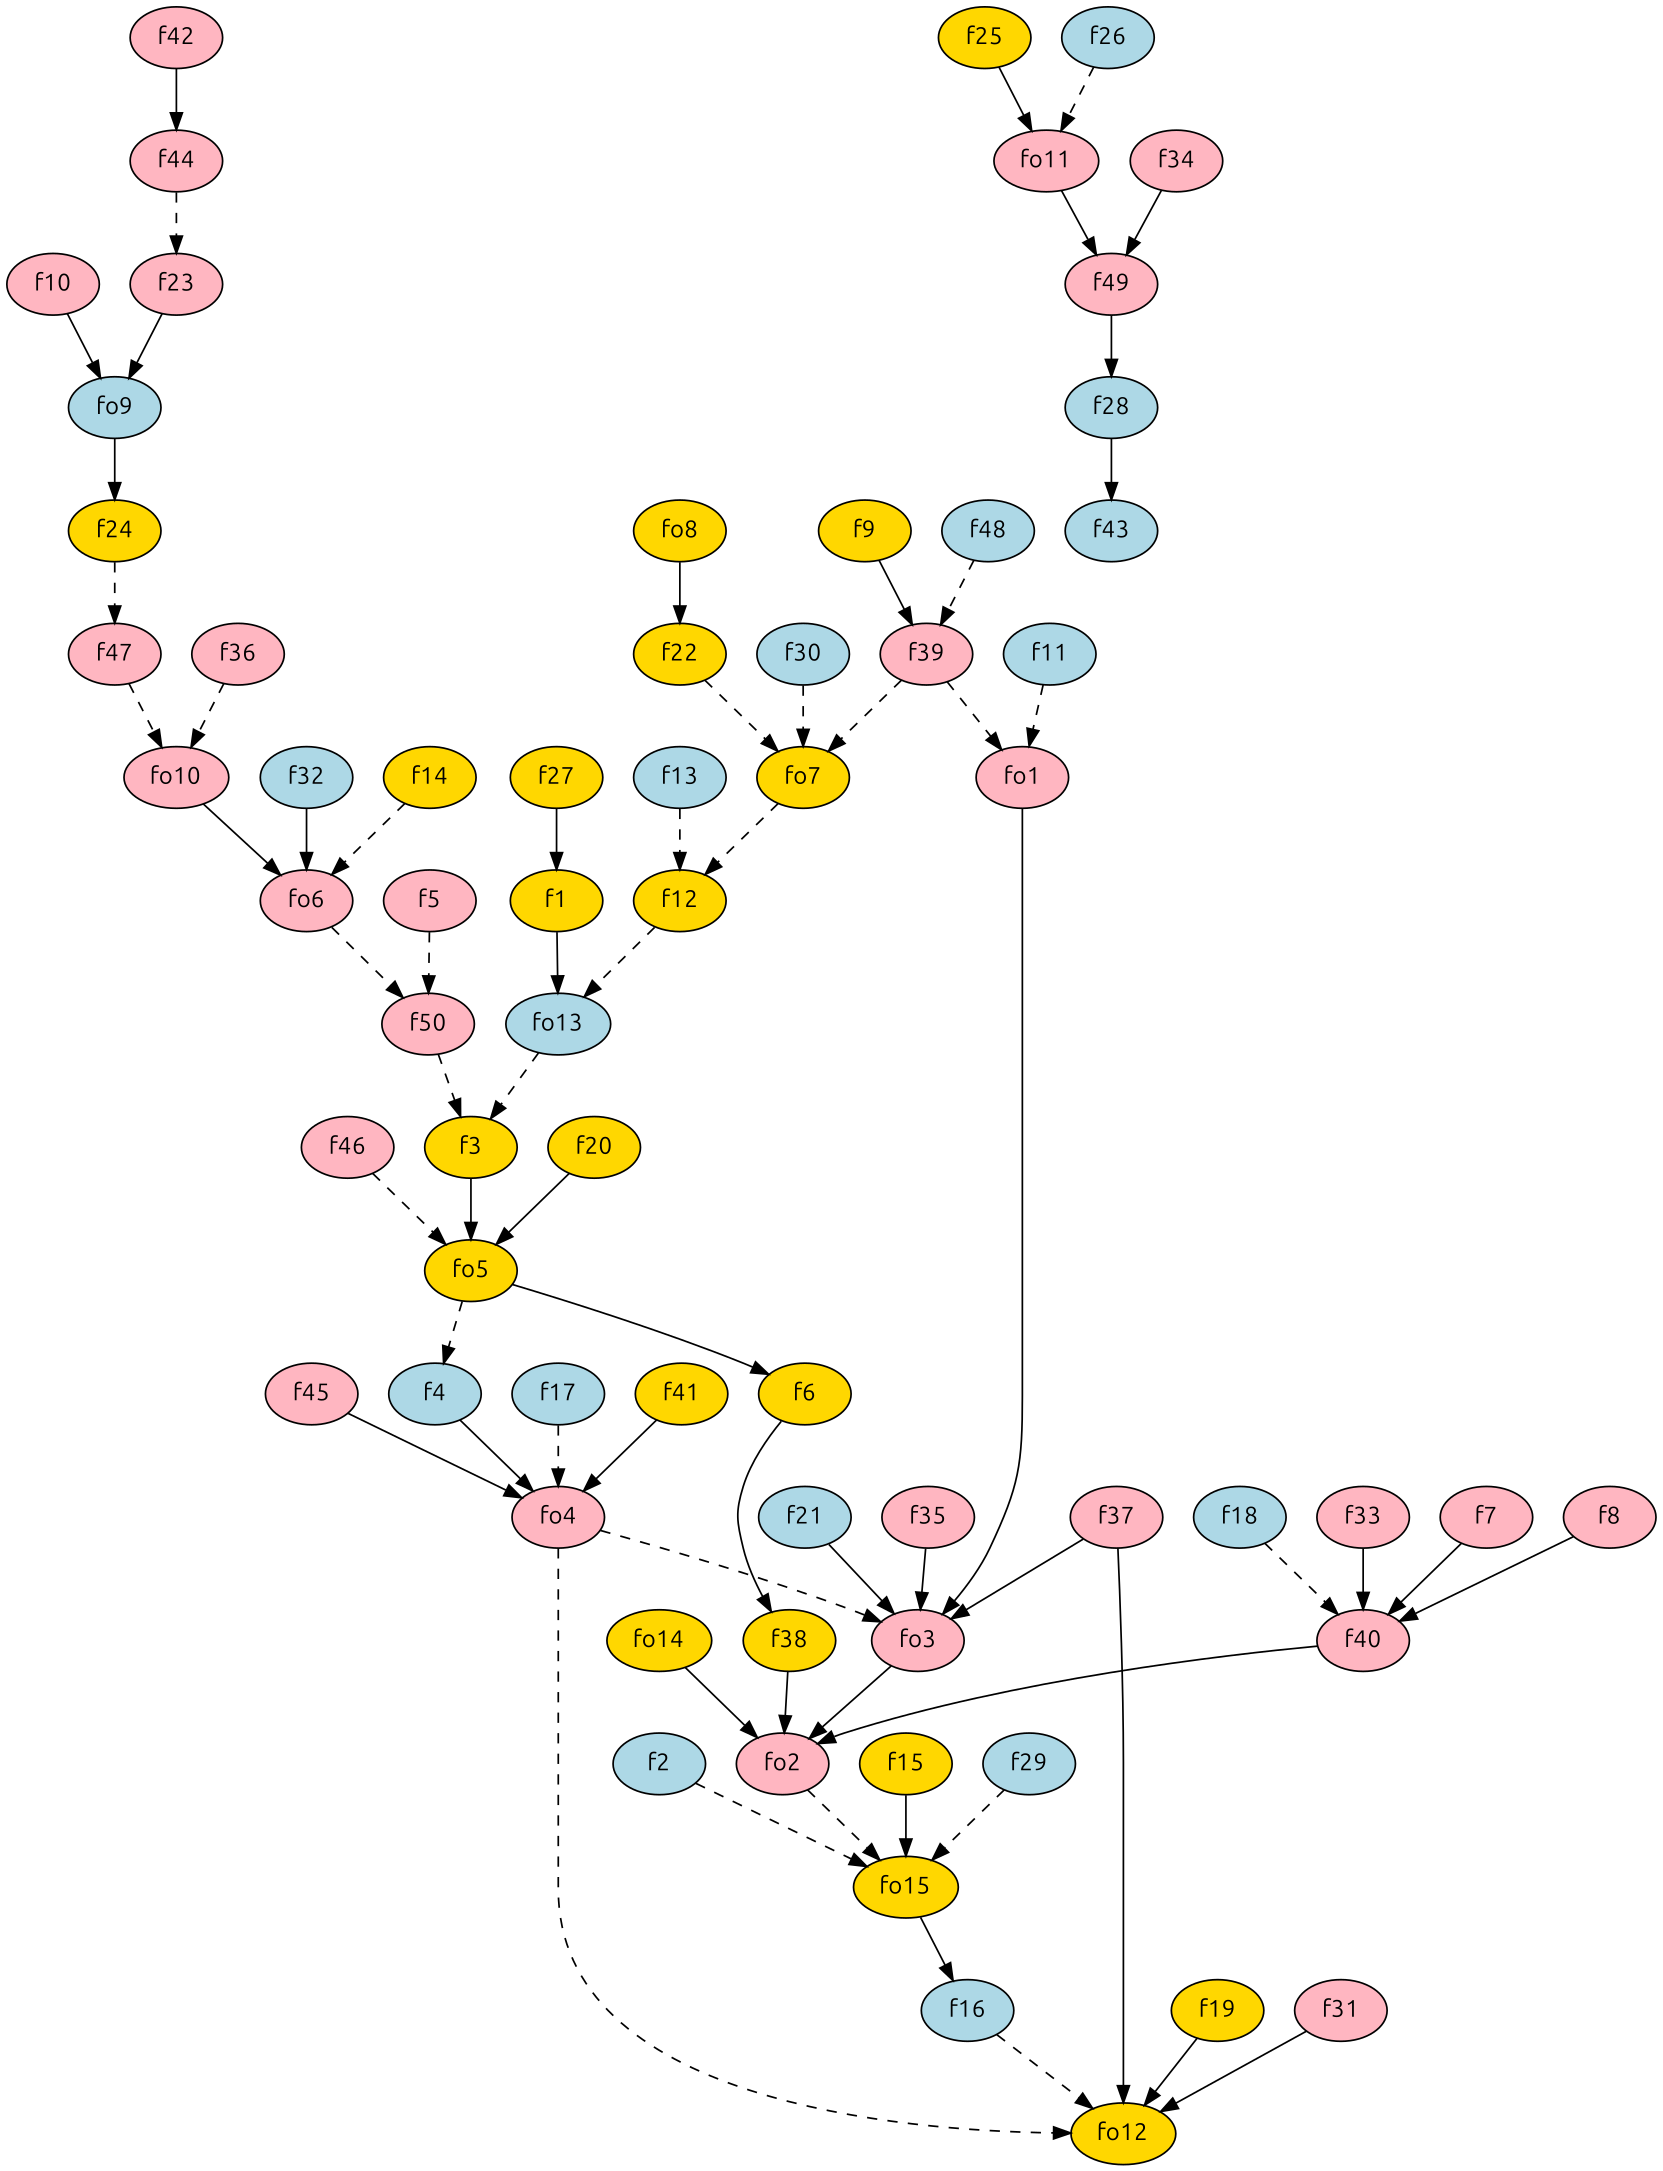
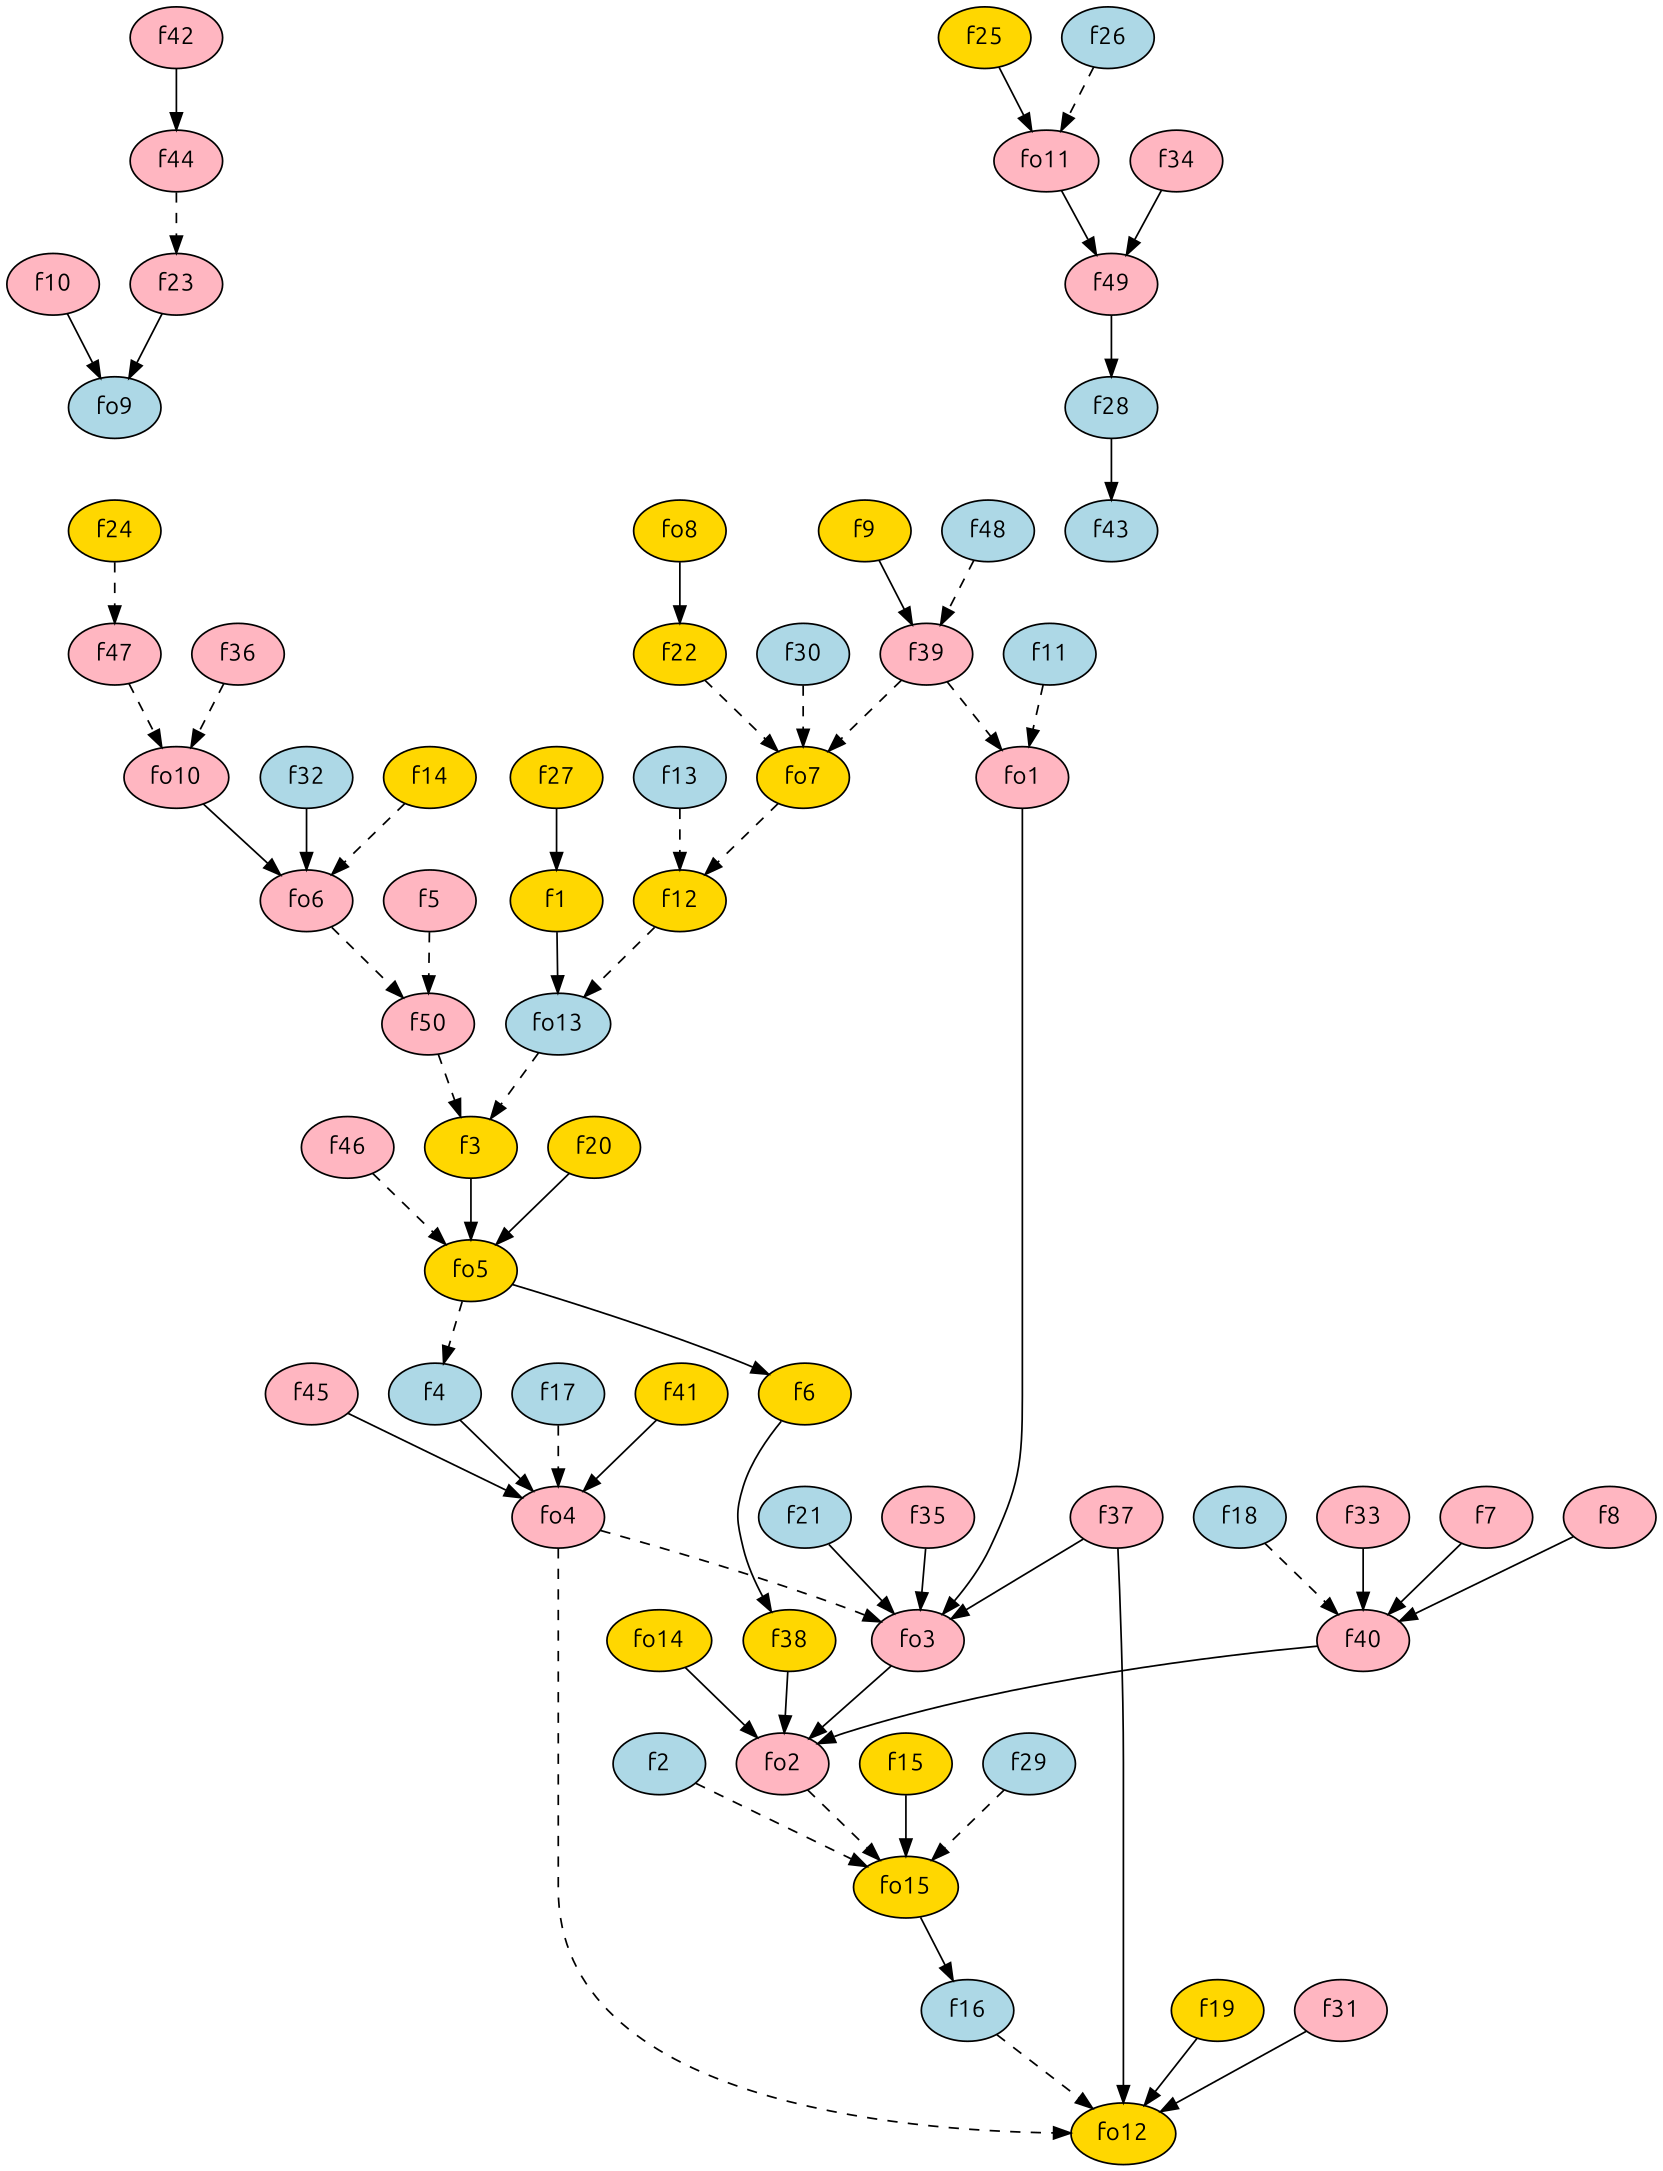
(115, 461) -> none
